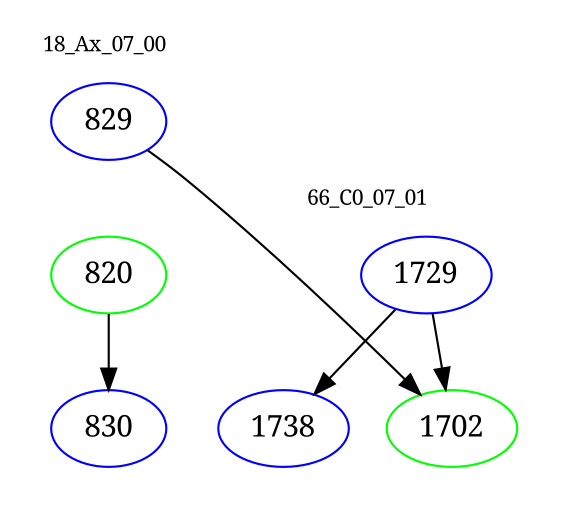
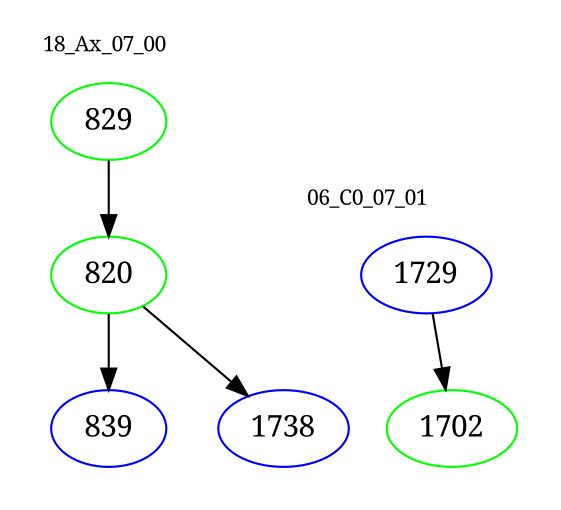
(109, 122) -> (109, 122)
(368, 199) -> (368, 199)
(280, 261) -> (109, 188)
(356, 351) -> (170, 329)
(109, 429) -> (109, 429)
